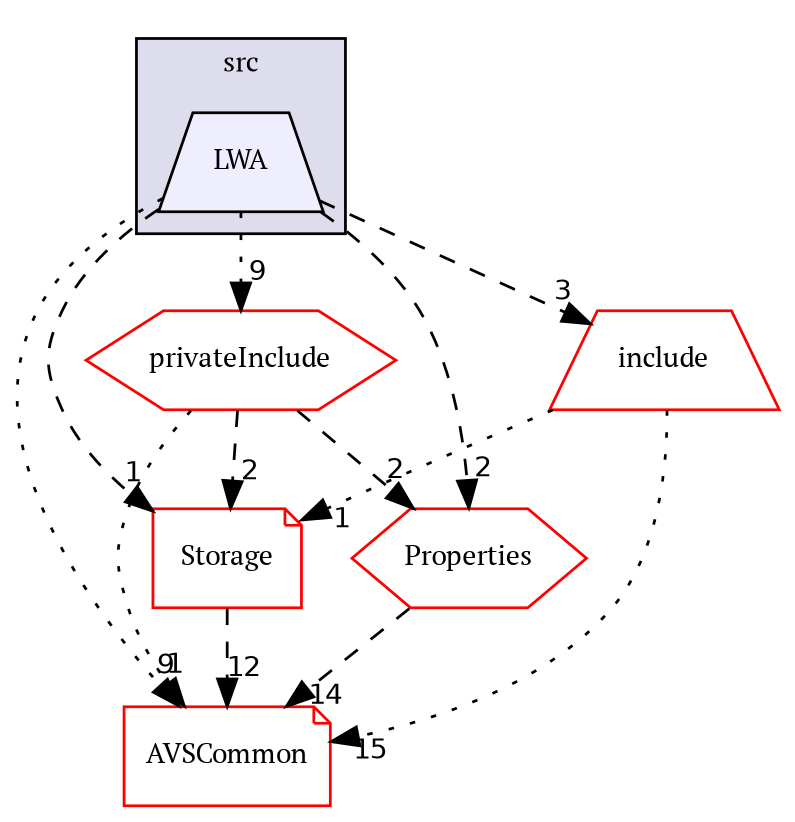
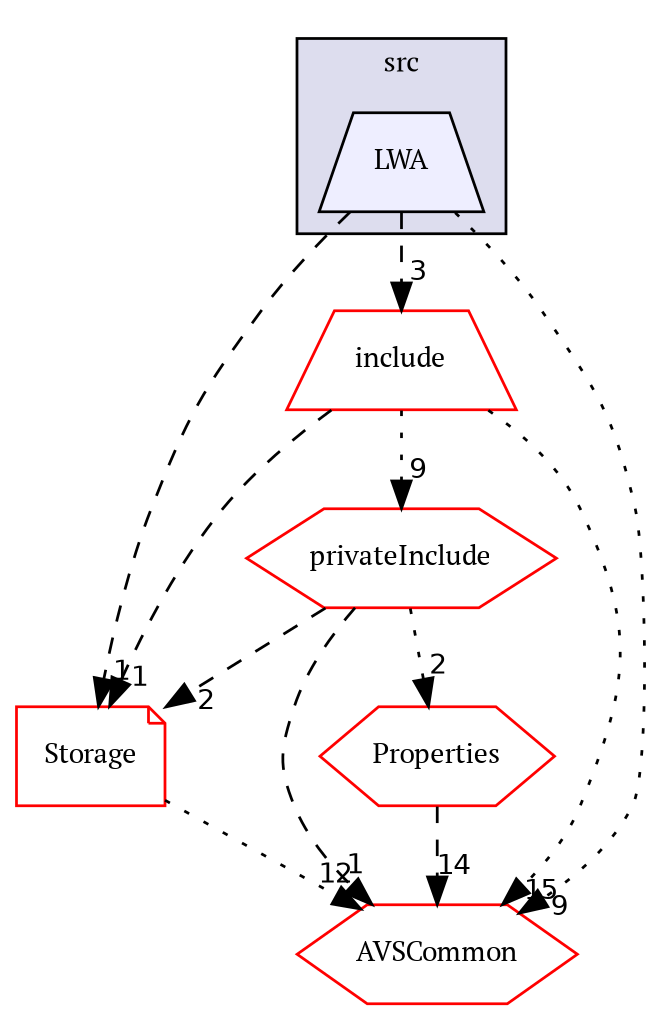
(241, 251) -> (402, 446)
(428, 327) -> none
(345, 450) -> (417, 644)
(440, 459) -> (207, 530)
(119, 543) -> (284, 748)
(227, 644) -> (251, 848)
(227, 756) -> (437, 954)
